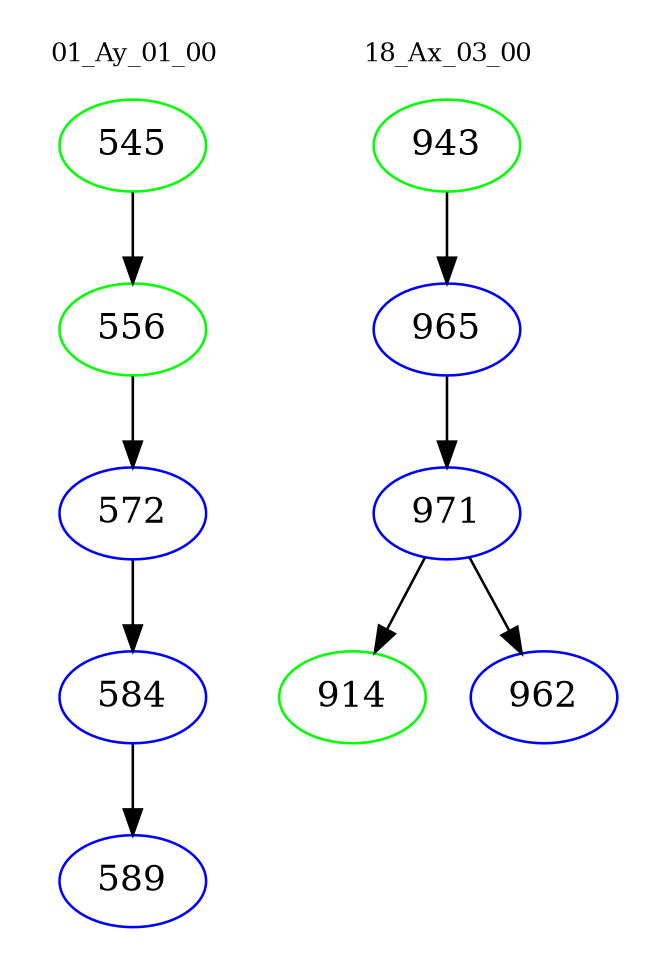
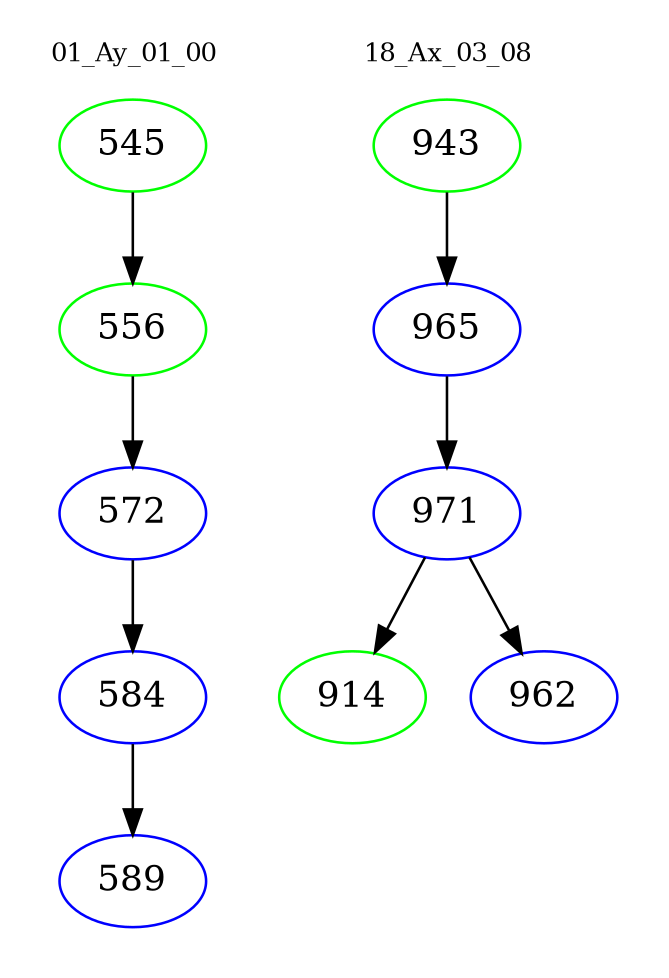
(448, 55) -> (448, 55)
